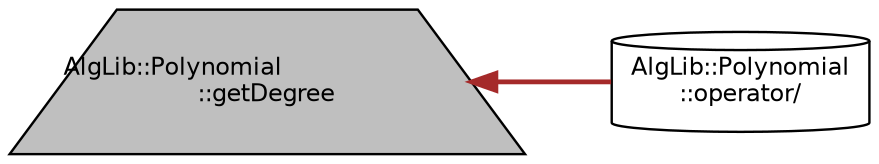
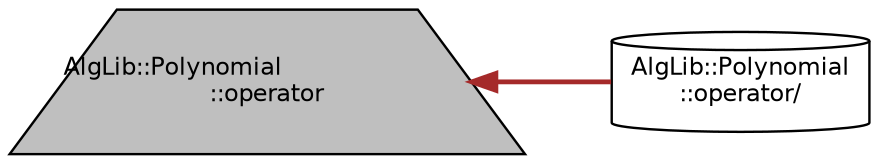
(267, 82) -> (267, 82)
